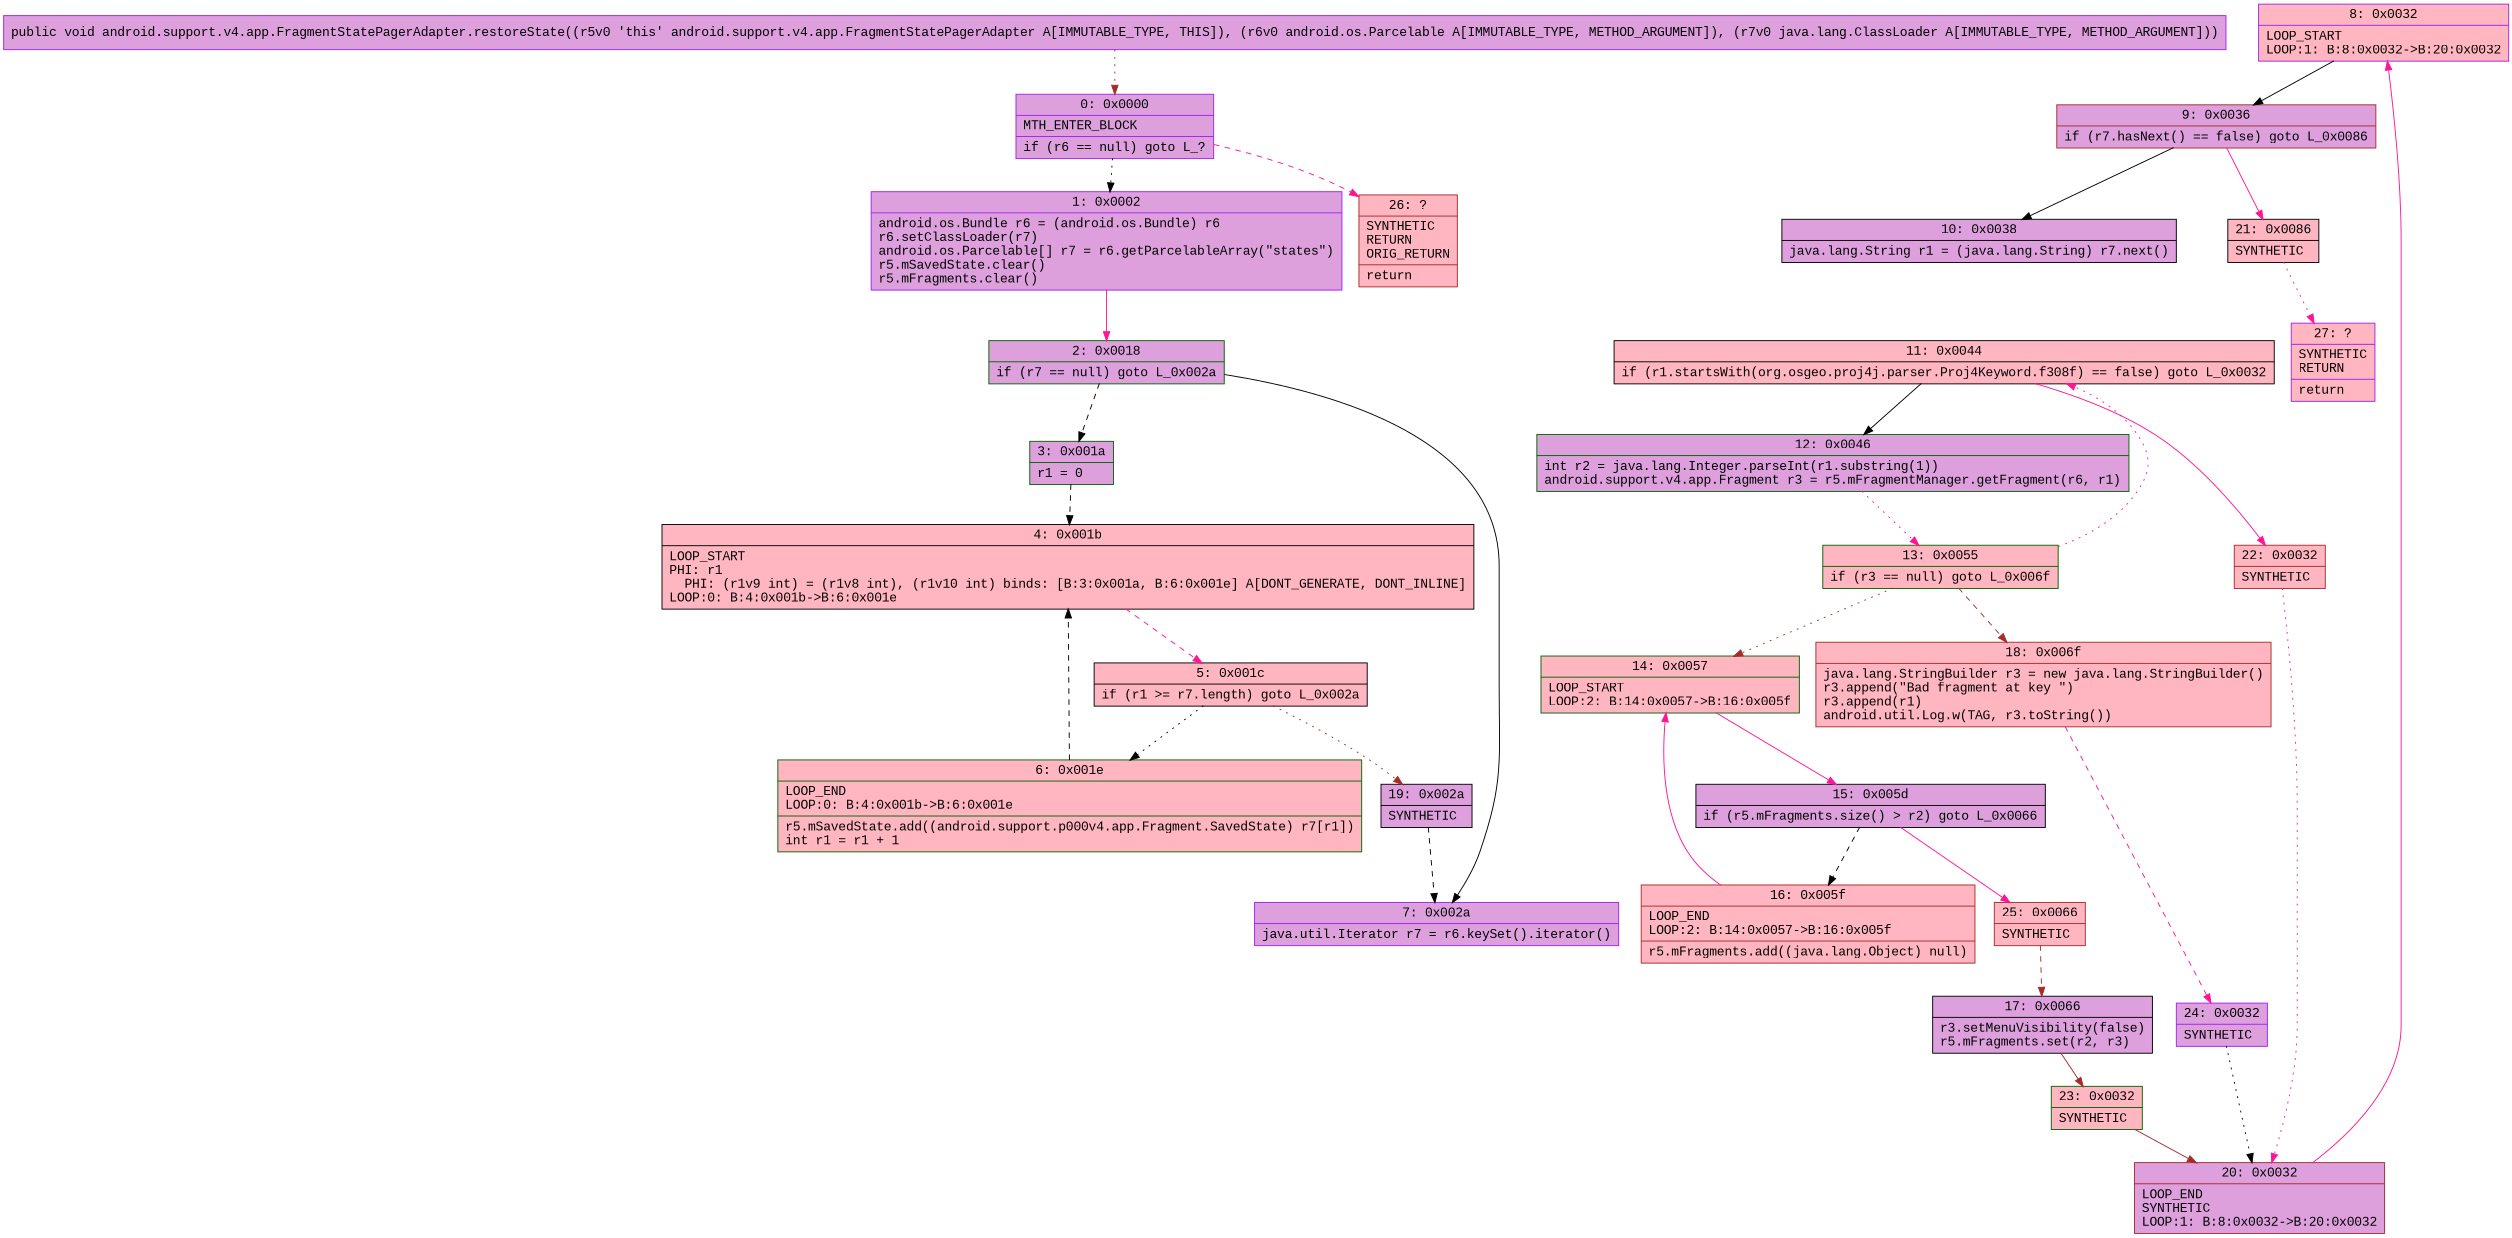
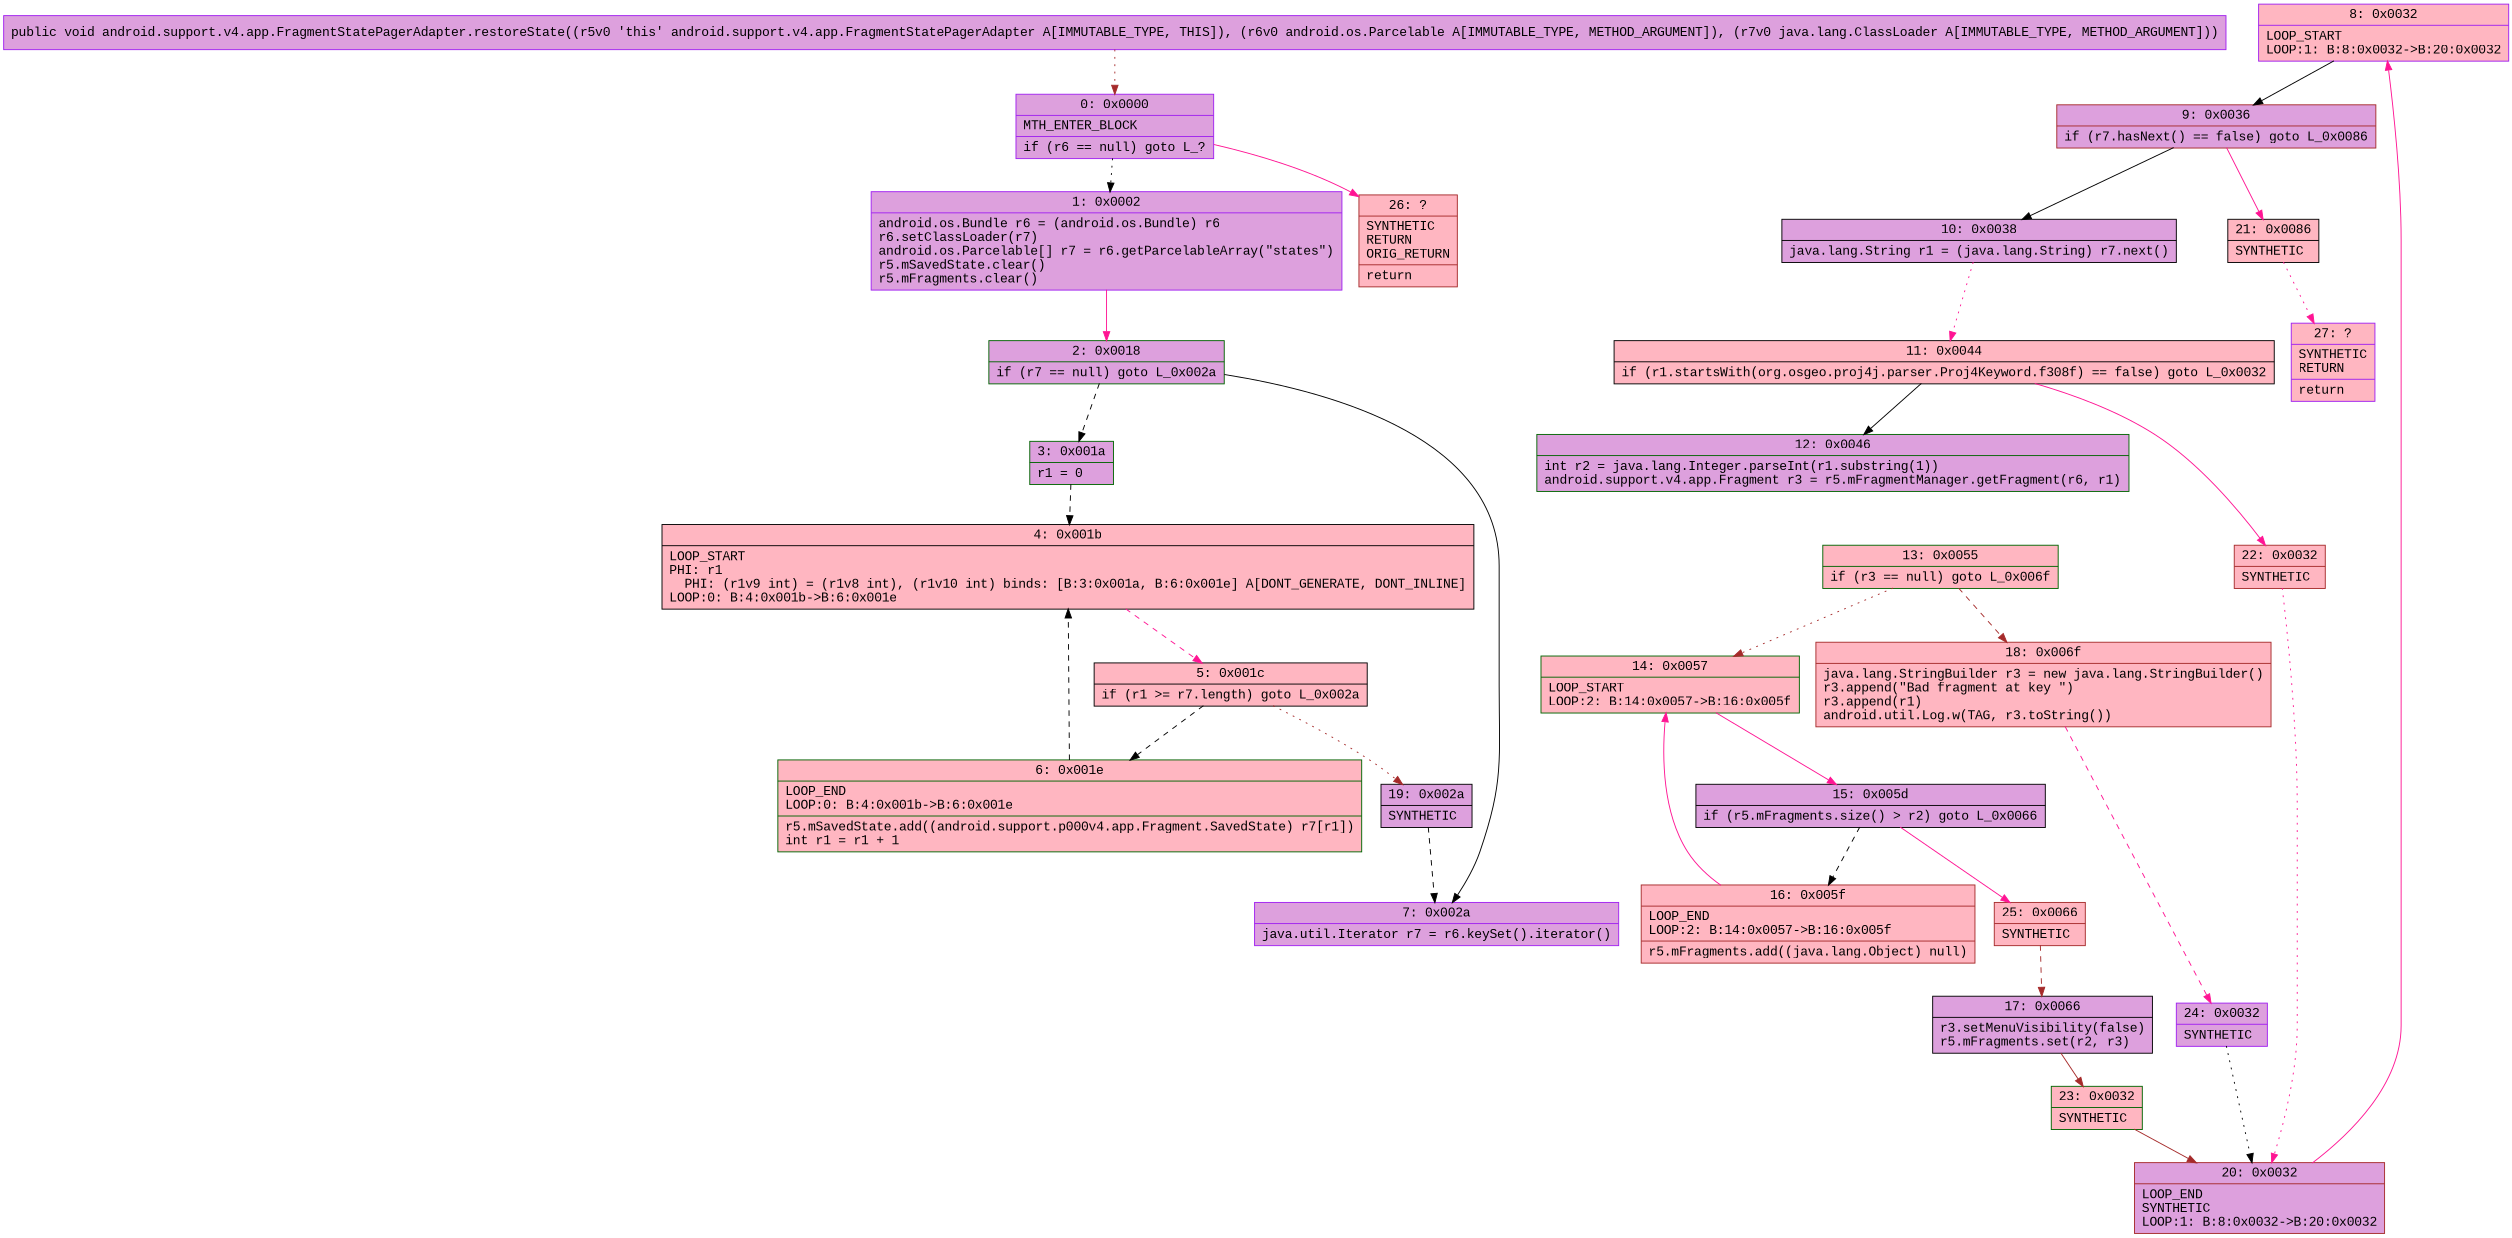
(1284, 164) -> (1284, 164)
(2147, 472) -> (1963, 297)
(1887, 515) -> none
(1170, 730) -> (1170, 730)
